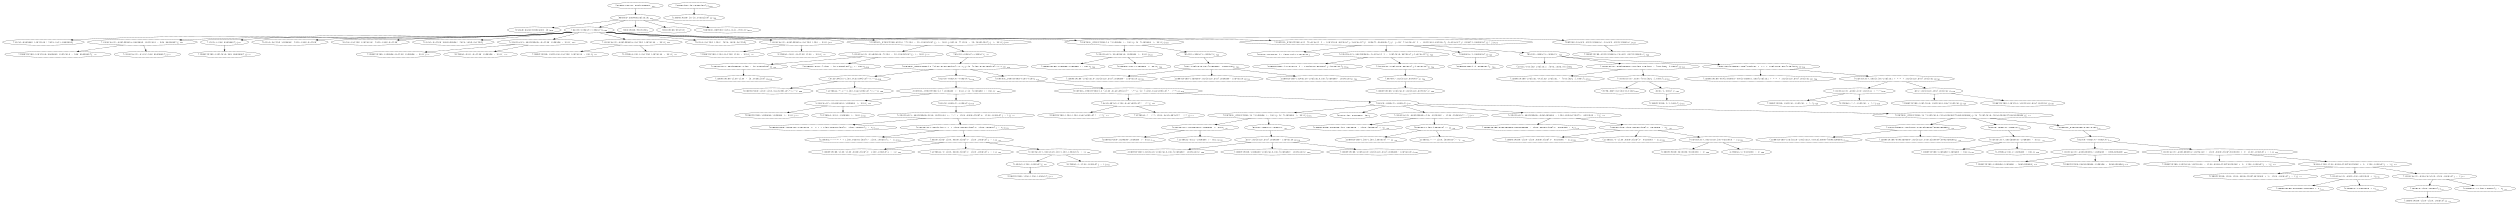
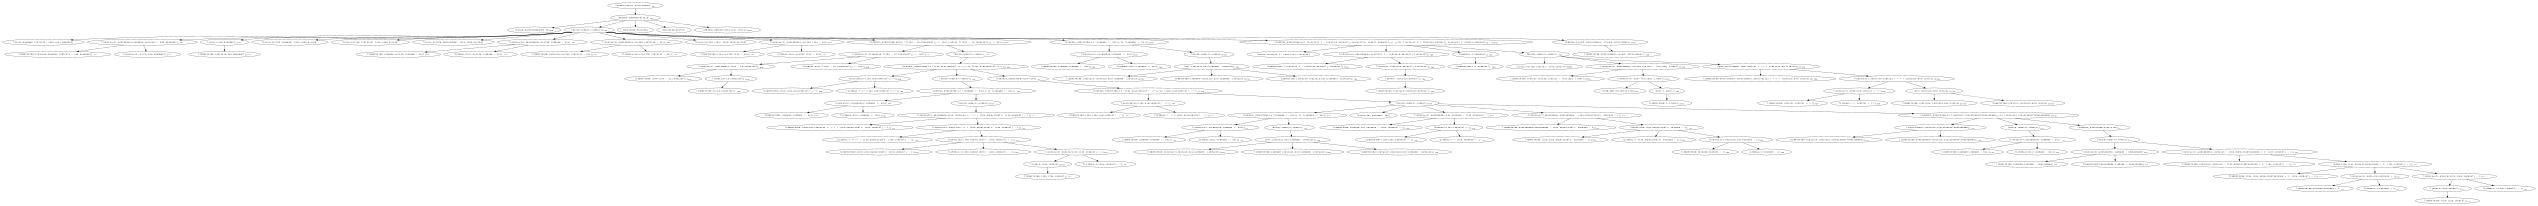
none -> (731, 72)
